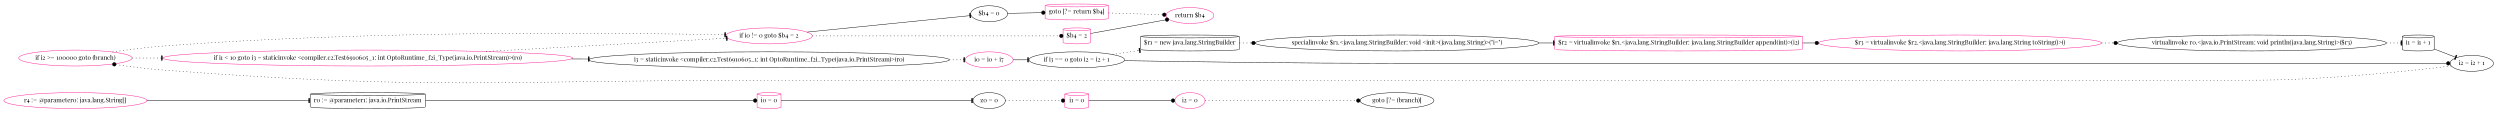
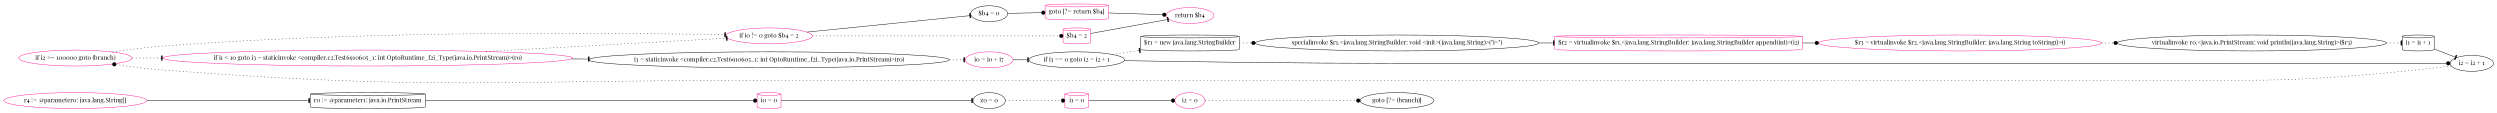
(1135, 14) -> (1135, 14)
(1129, 27) -> (1129, 27)
